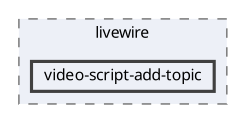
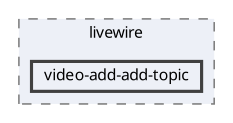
(123, 76) -> (117, 76)
